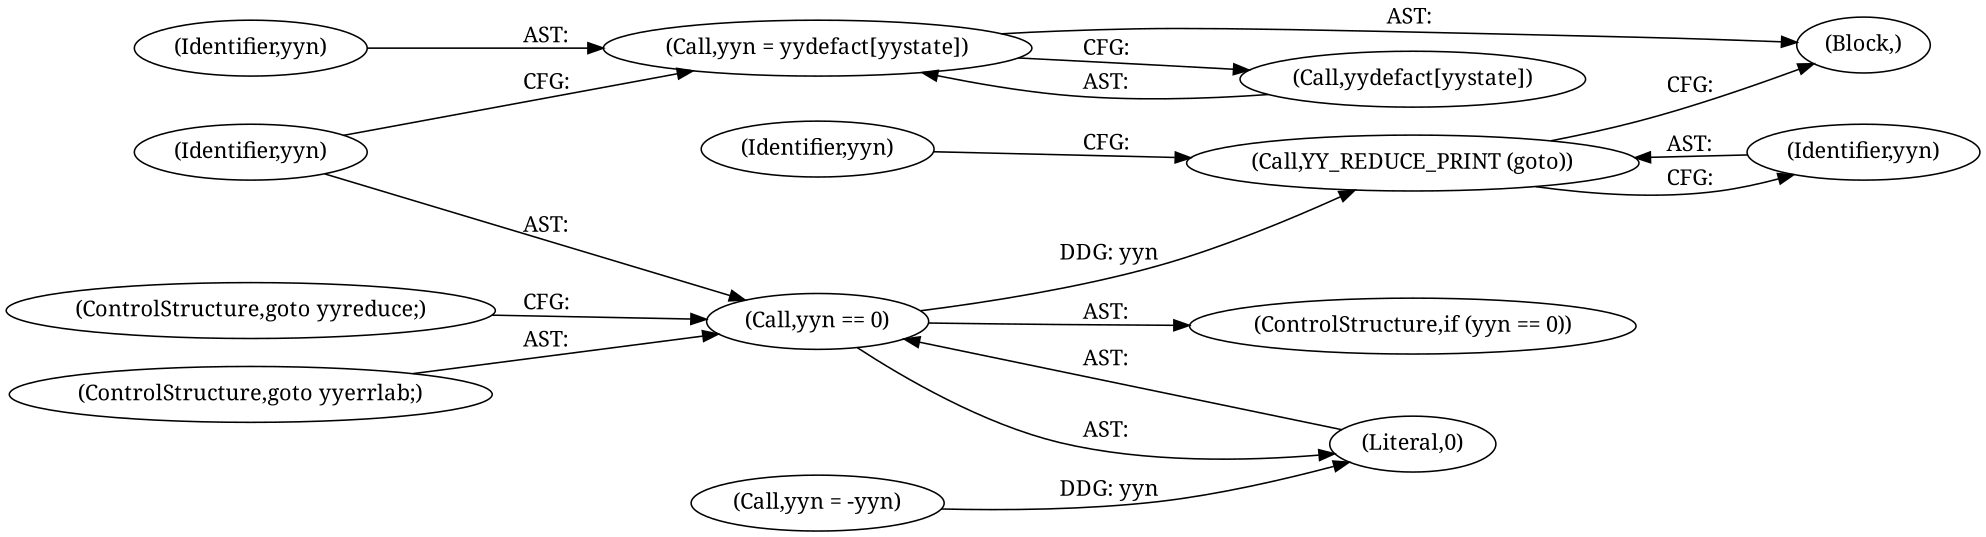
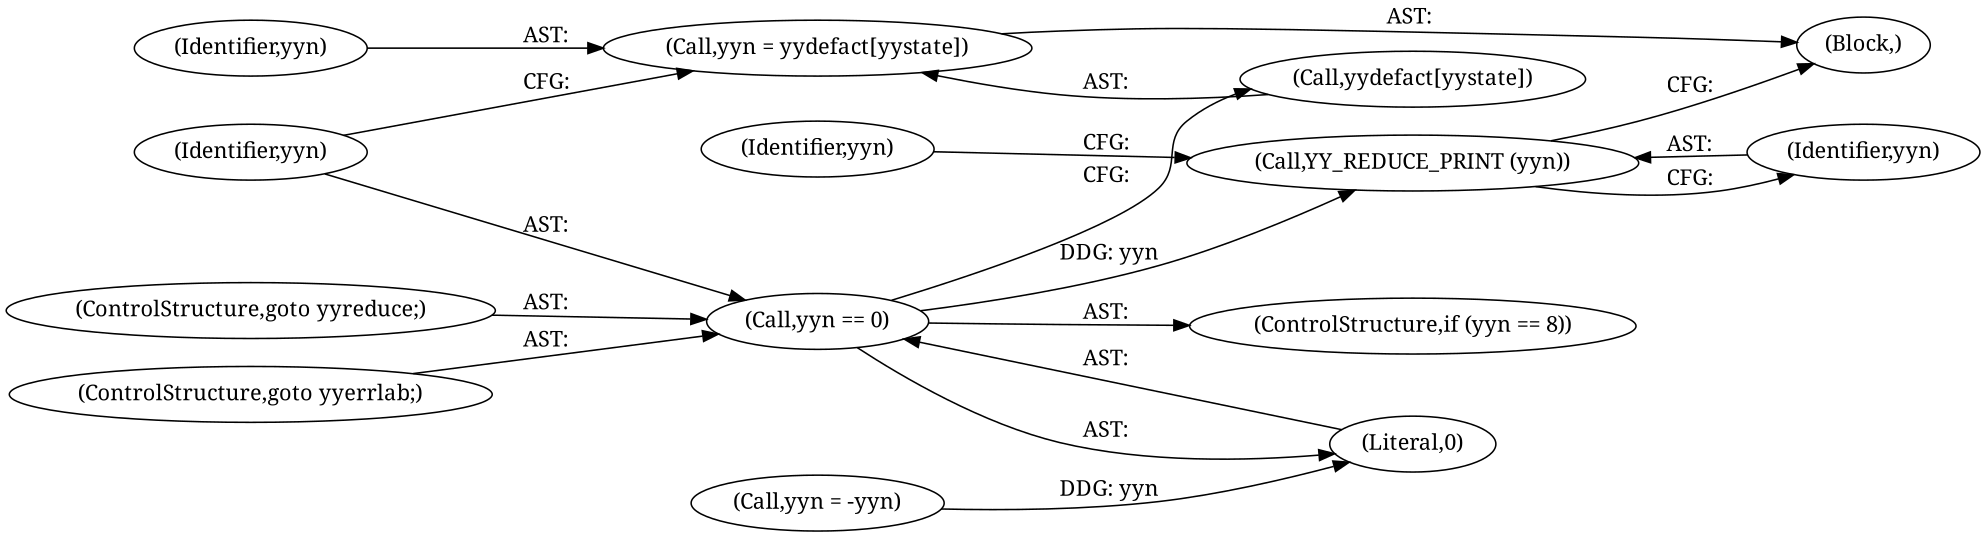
(1126, 63) -> (1090, 229)
(1413, 163) -> (1413, 163)
(549, 304) -> (549, 304)
(1413, 326) -> (1413, 326)
